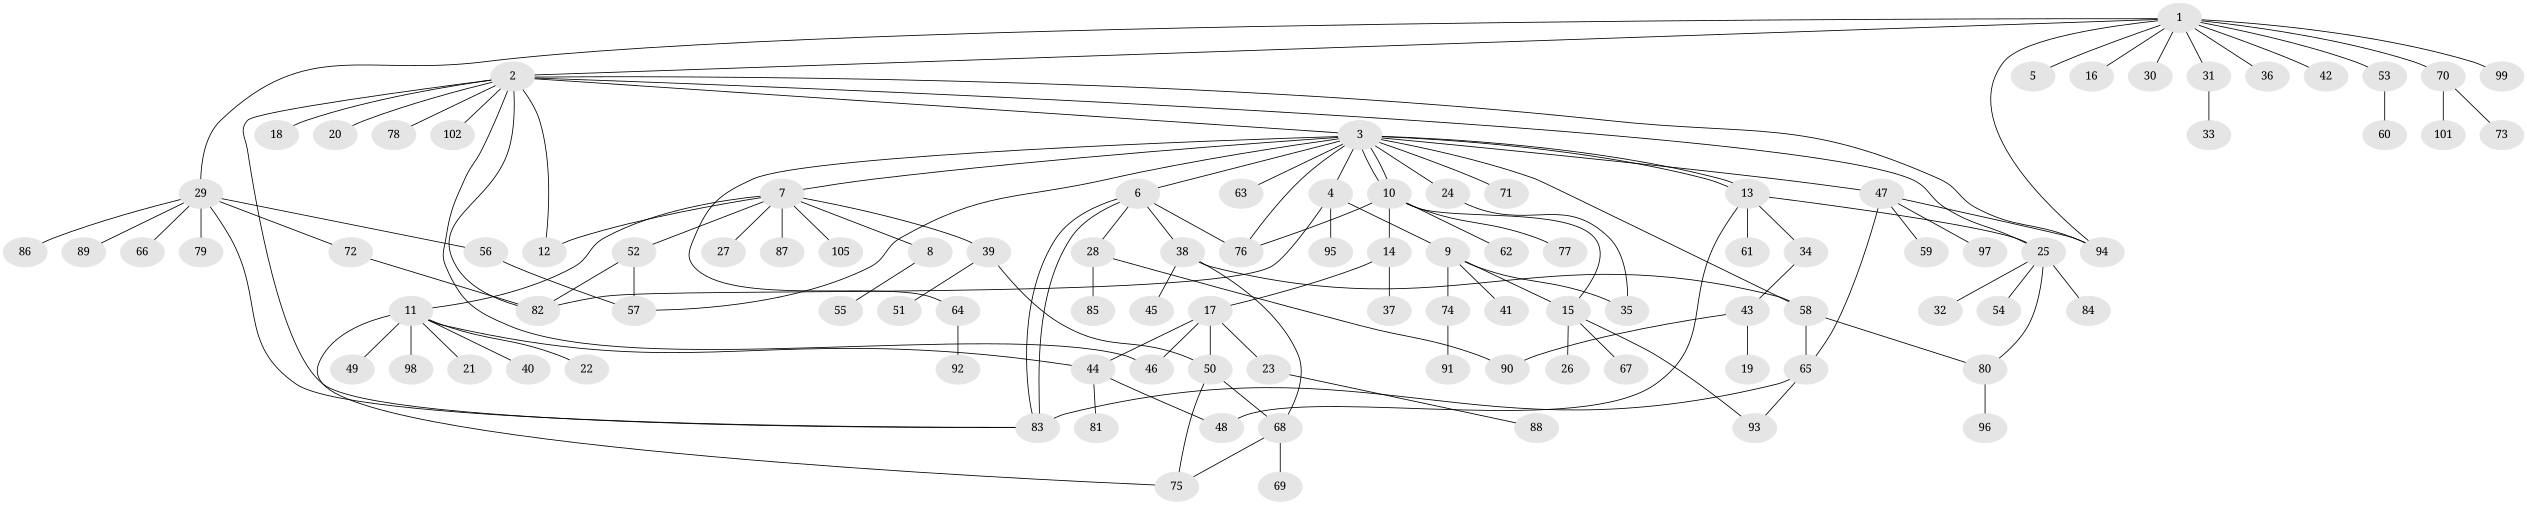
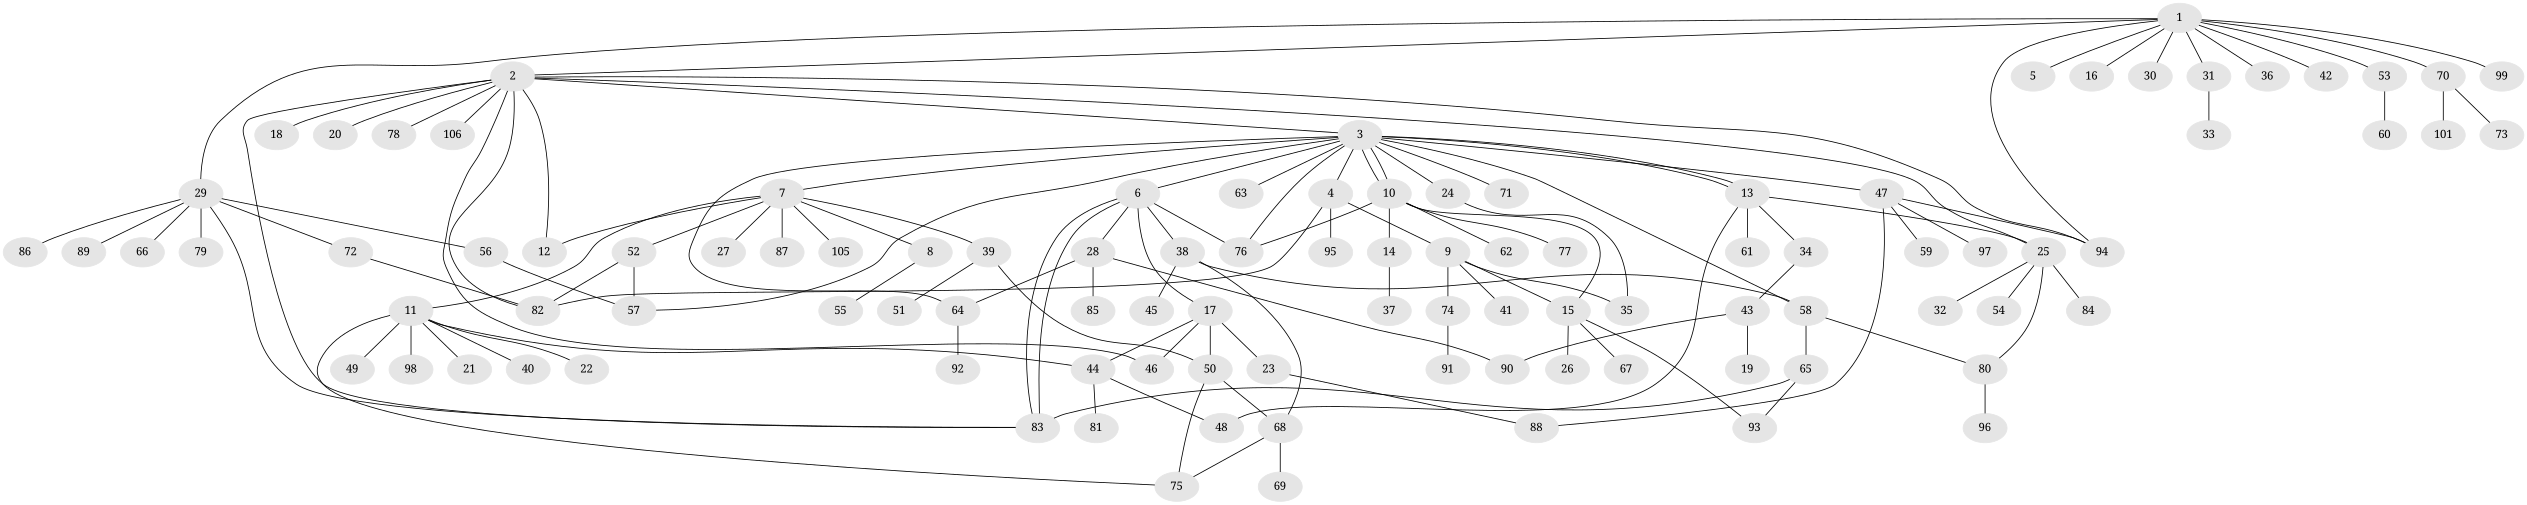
(453, 135) -> (453, 135)
none -> (1025, 282)
(1853, 285) -> (1791, 398)
(1295, 288) -> (1151, 264)
